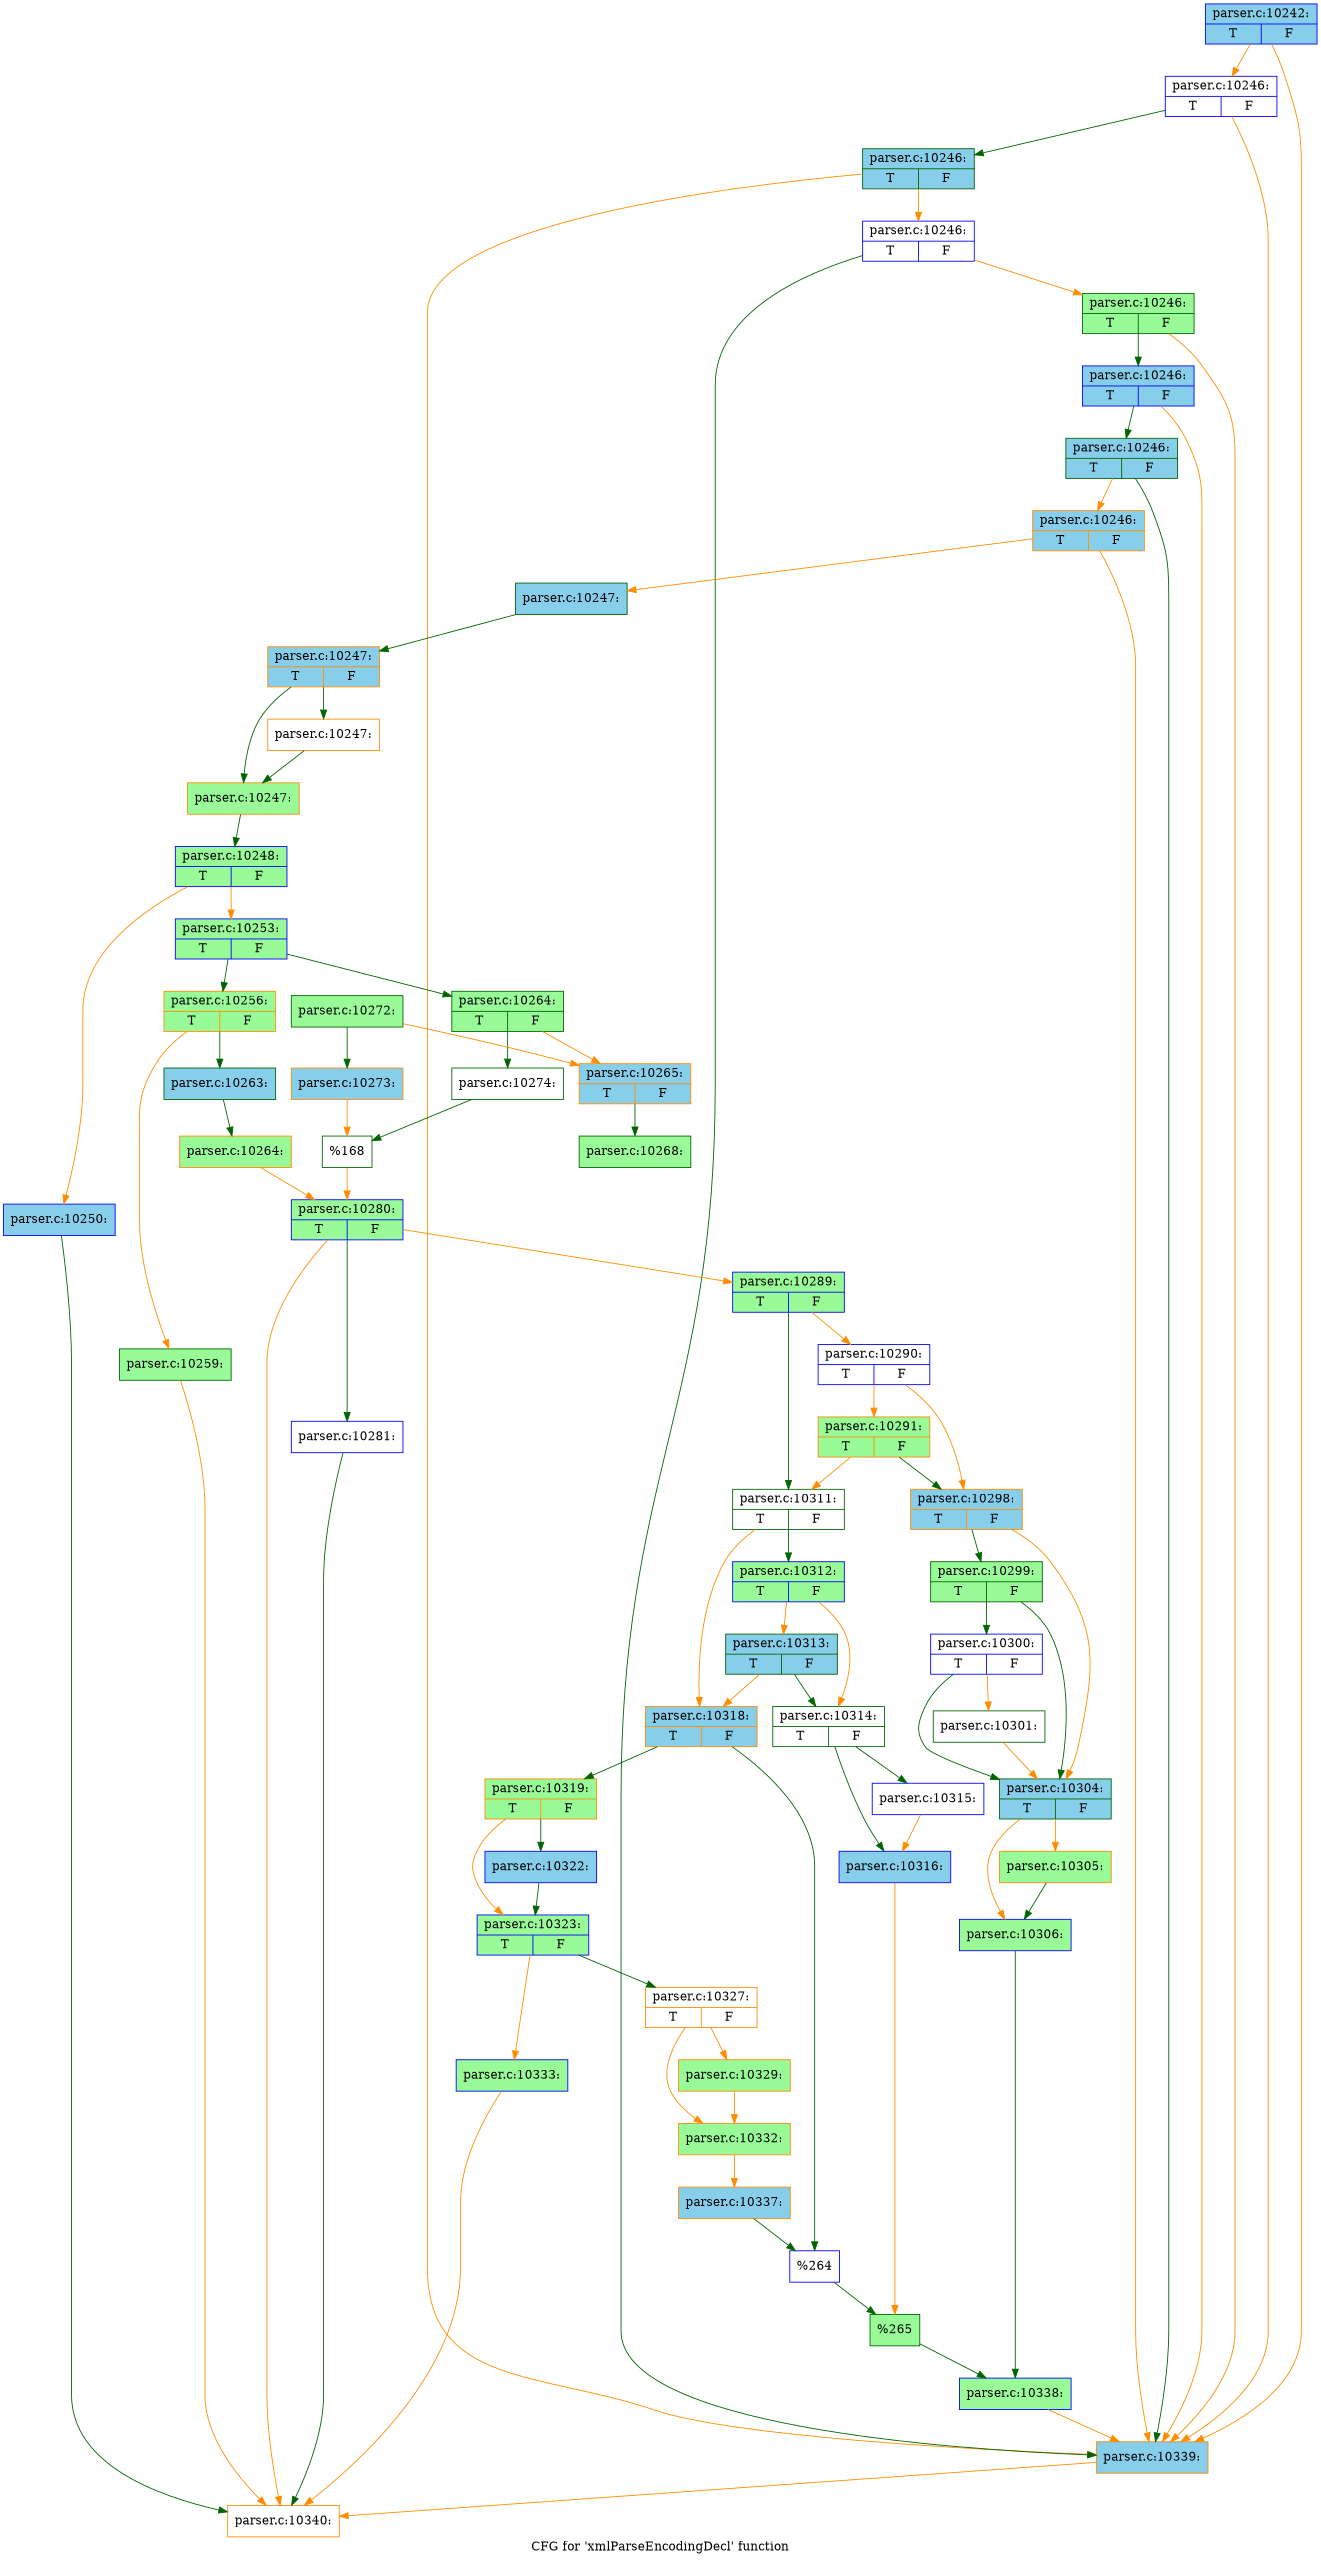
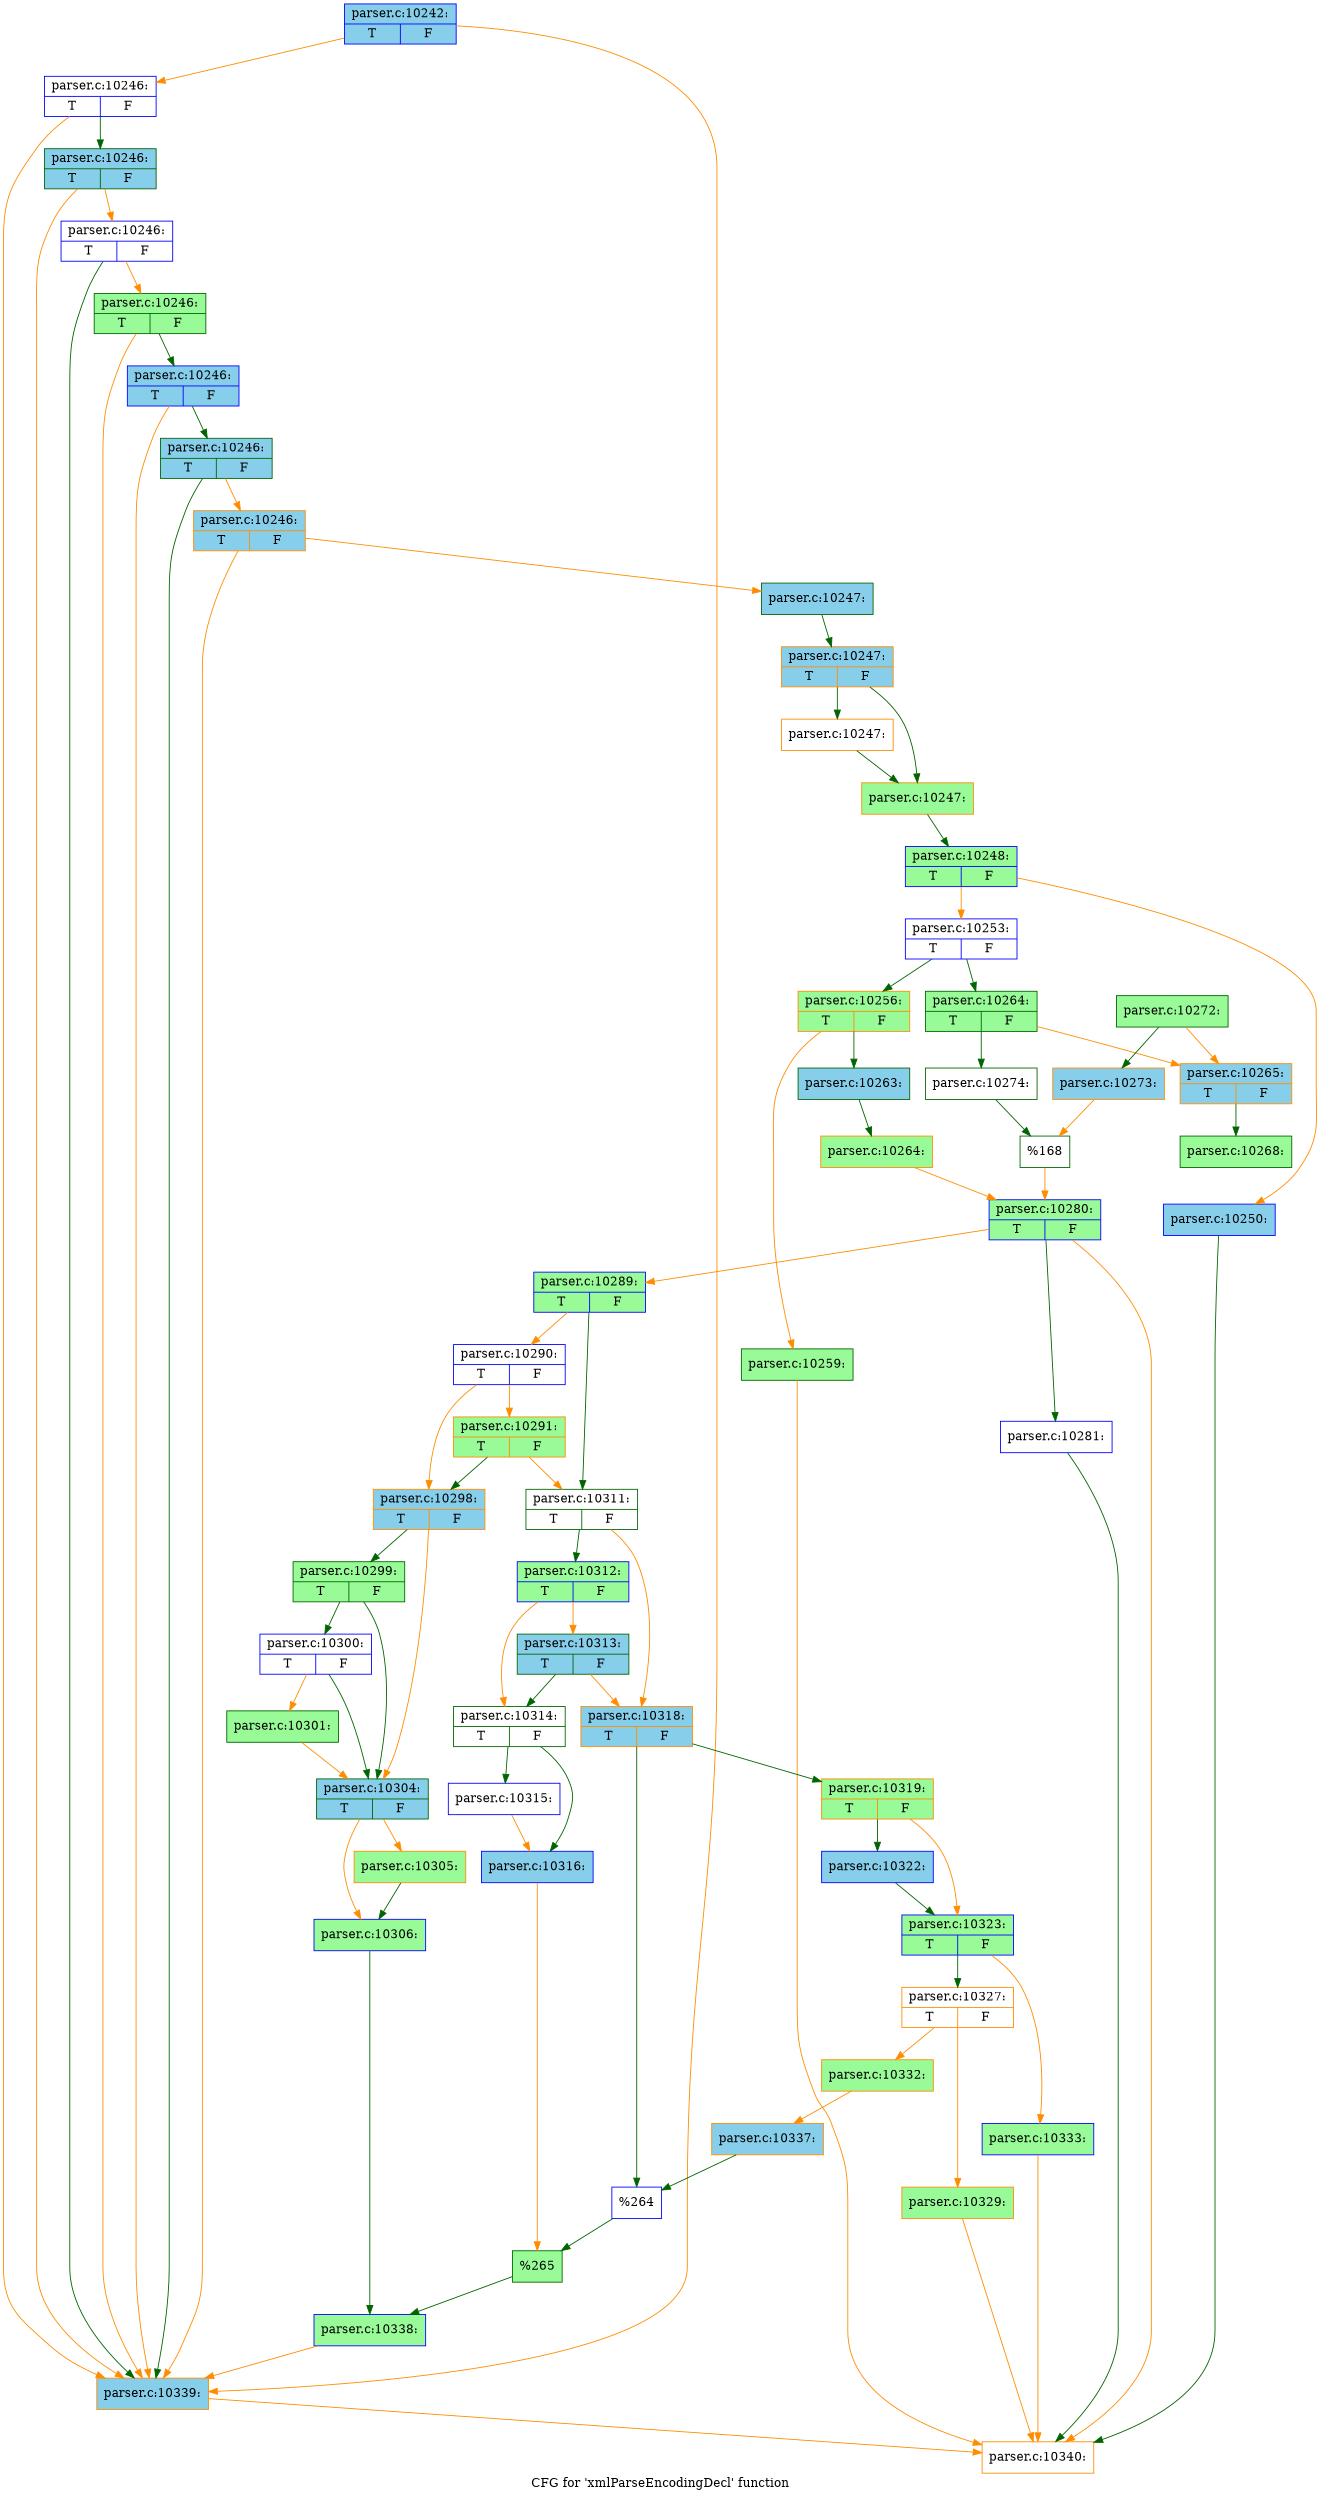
(231, 939) -> (961, 939)
(989, 1727) -> (283, 1727)
(734, 2103) -> (996, 2326)
